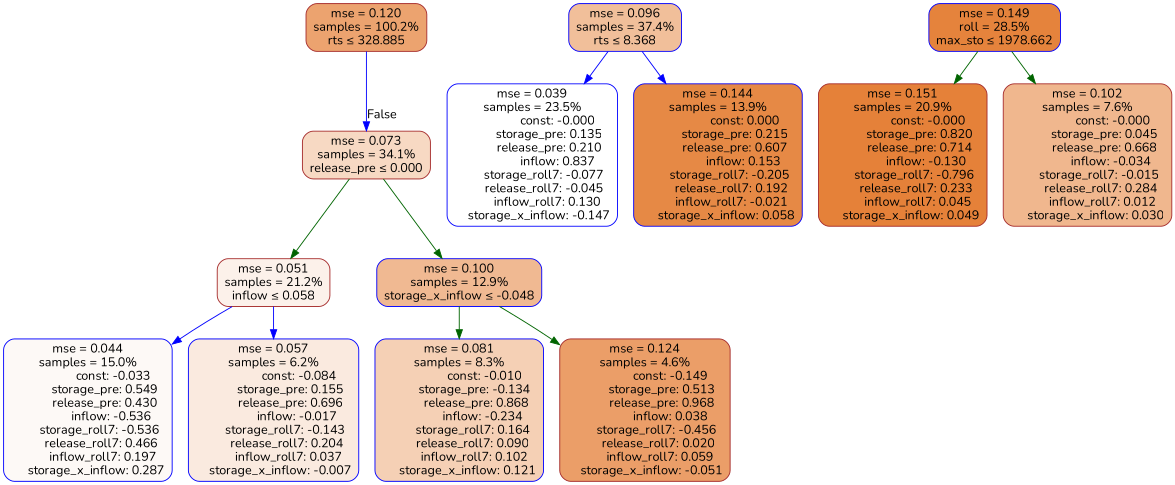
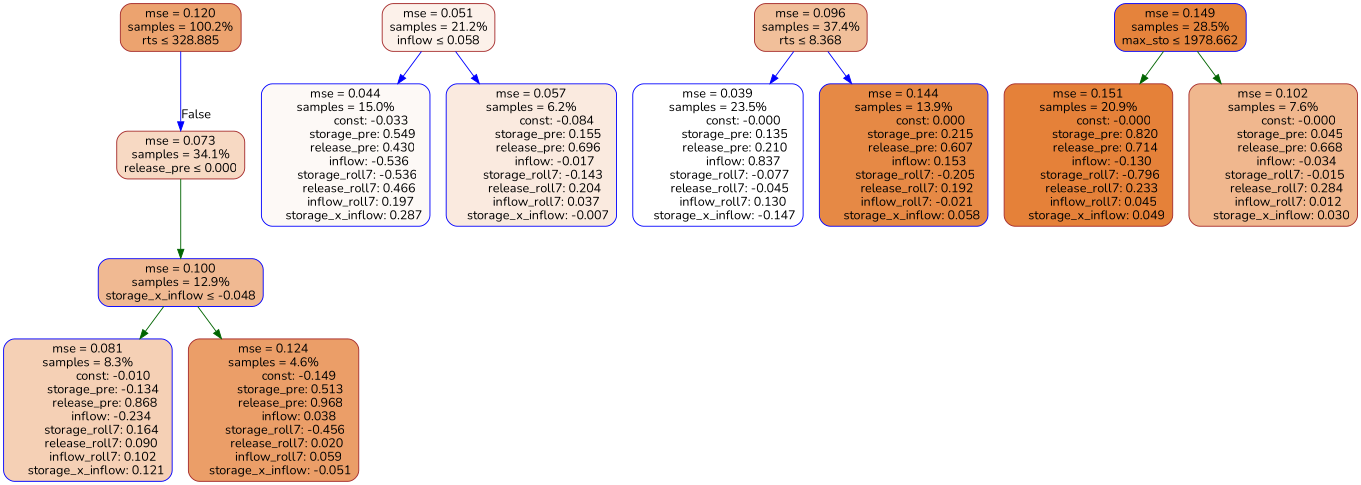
(625, 27) -> (811, 27)
(995, 27) -> (1180, 27)
(323, 215) -> none
